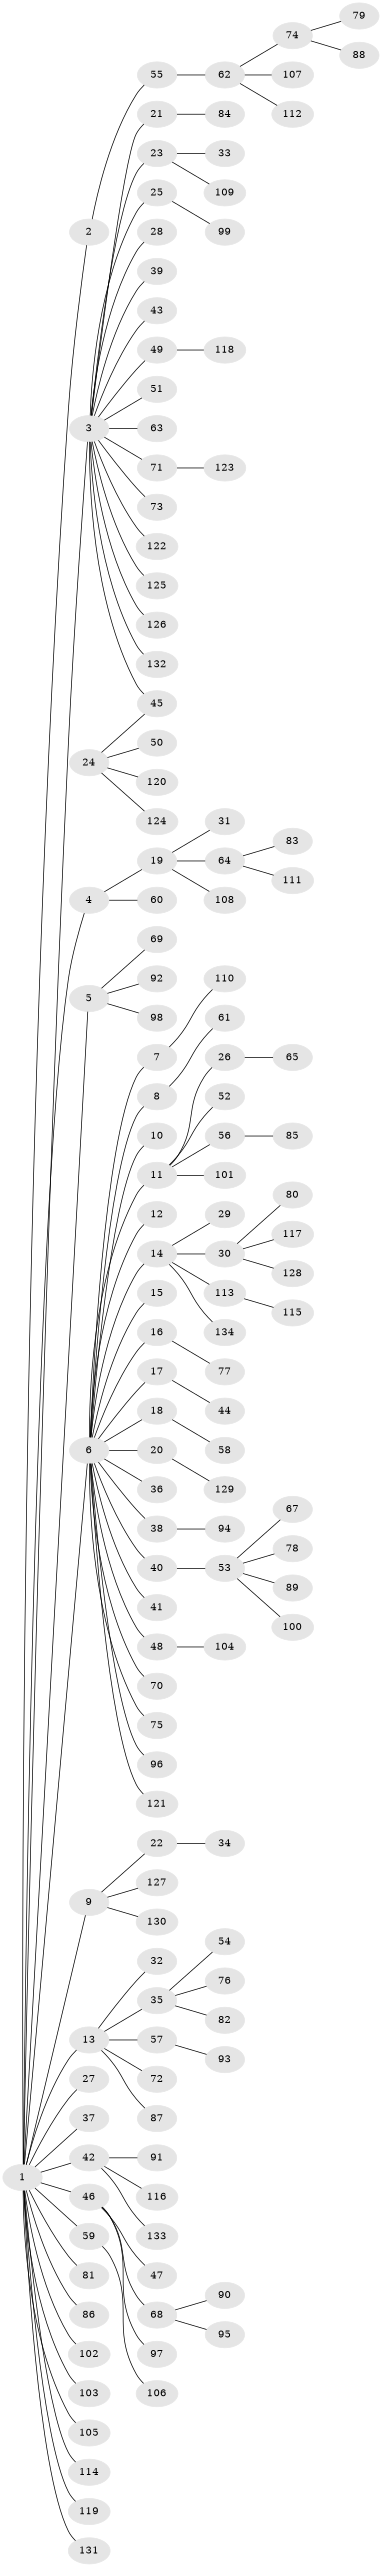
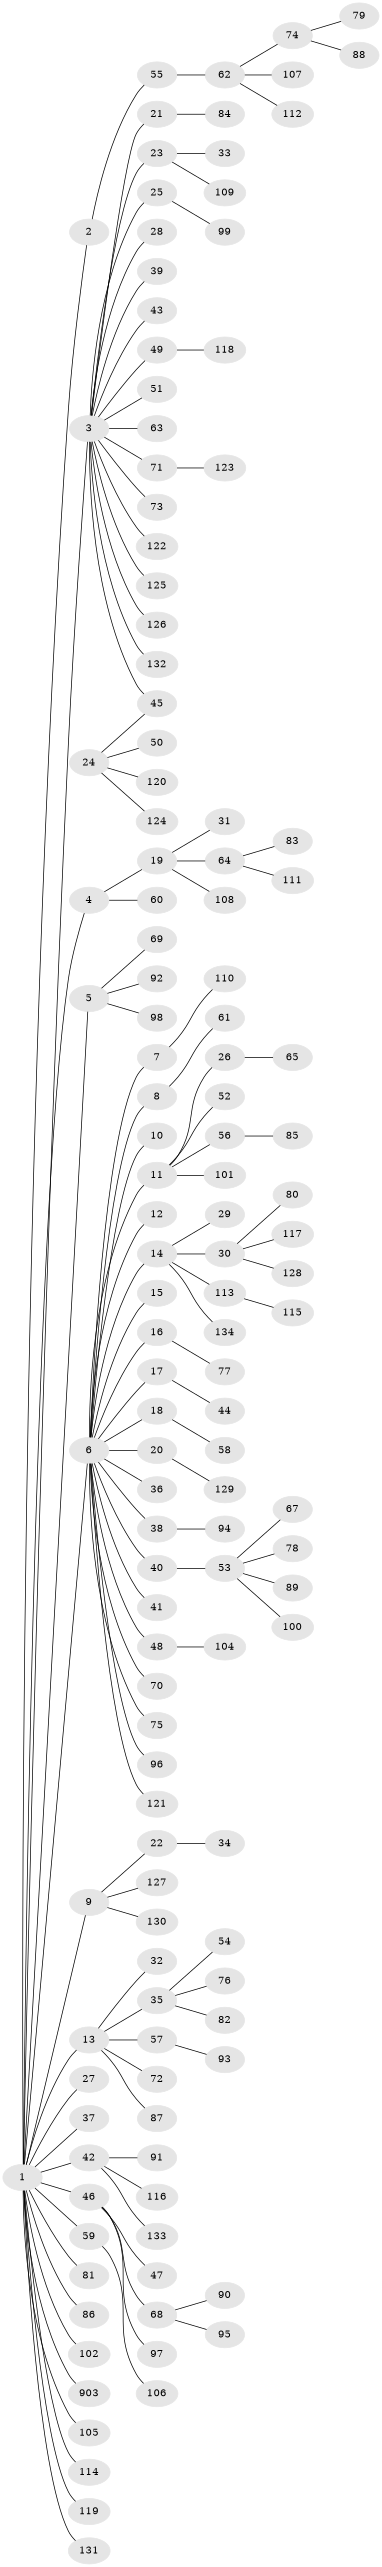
(89, 2394) -> (89, 2394)
